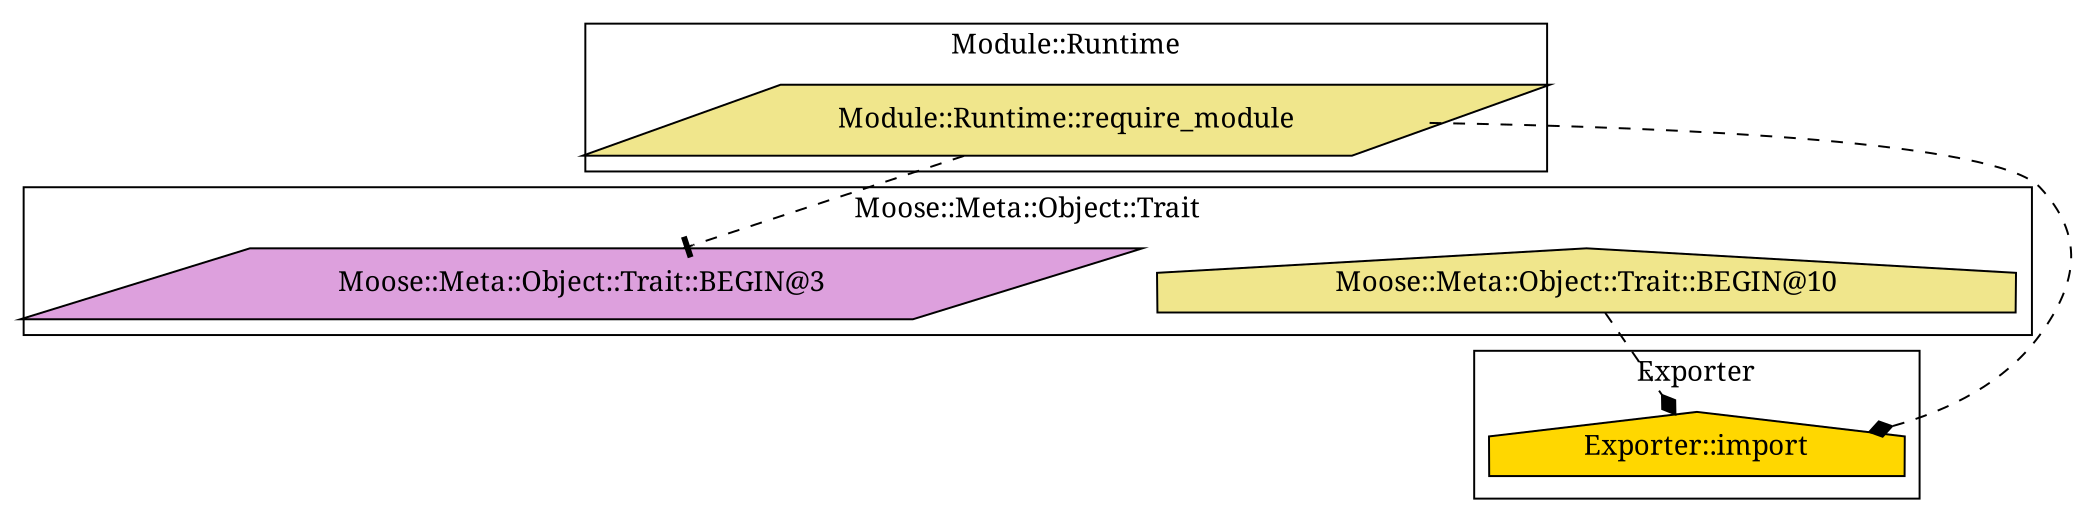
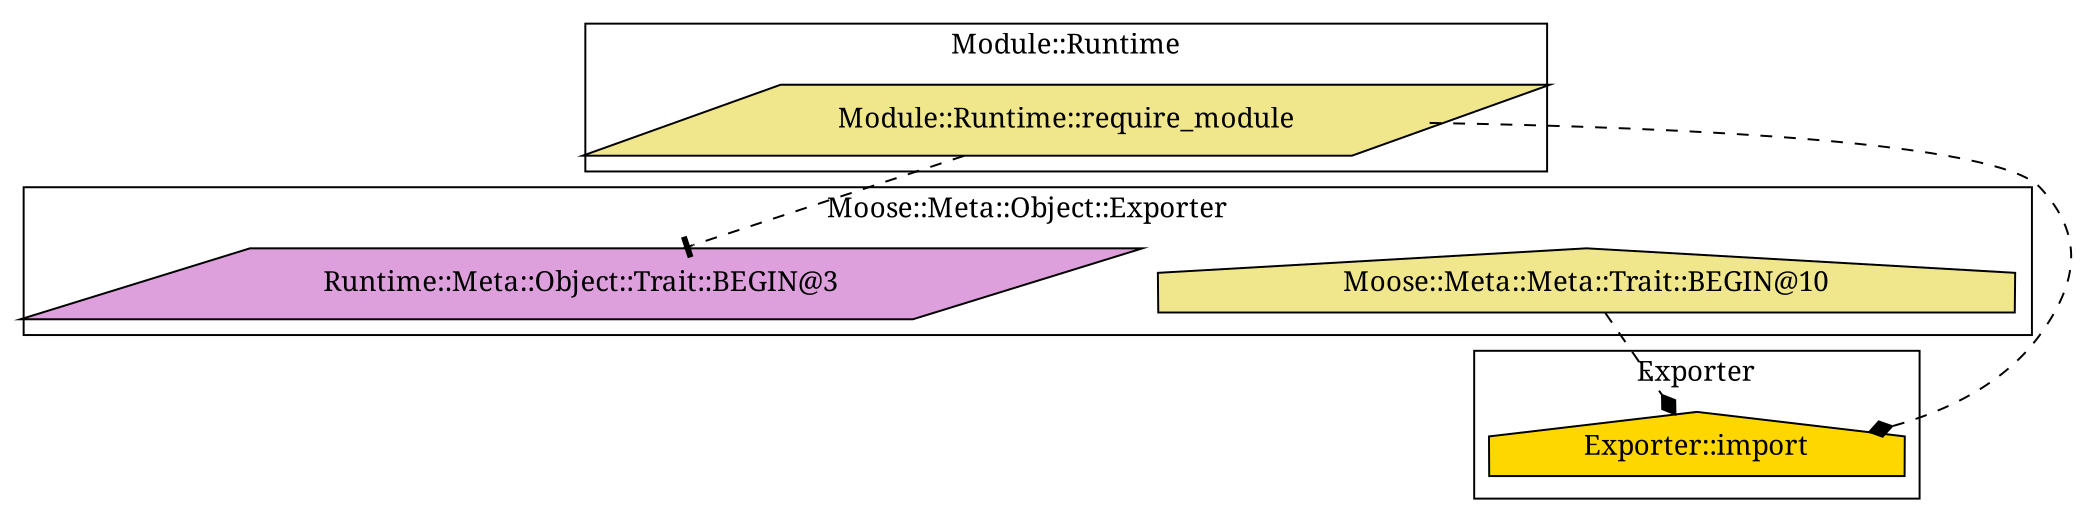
(1028, 210) -> (1028, 210)
(581, 284) -> (581, 284)
(1587, 284) -> (1587, 284)
